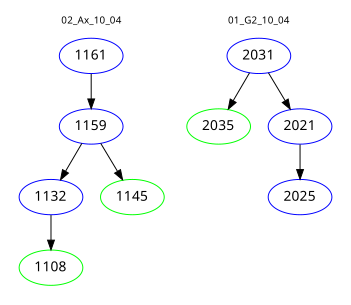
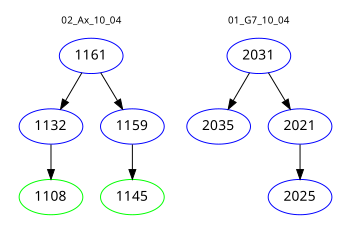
(259, 21) -> (259, 21)
(219, 126) -> (219, 126)
(74, 157) -> (74, 87)
